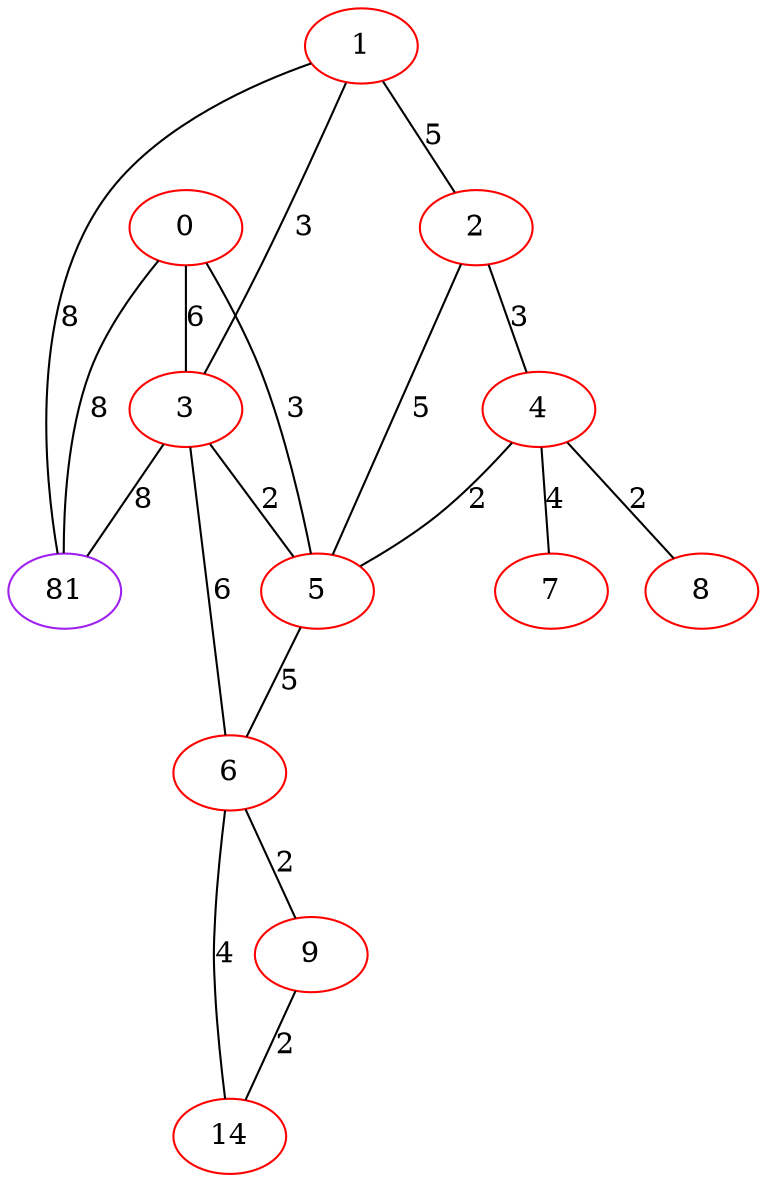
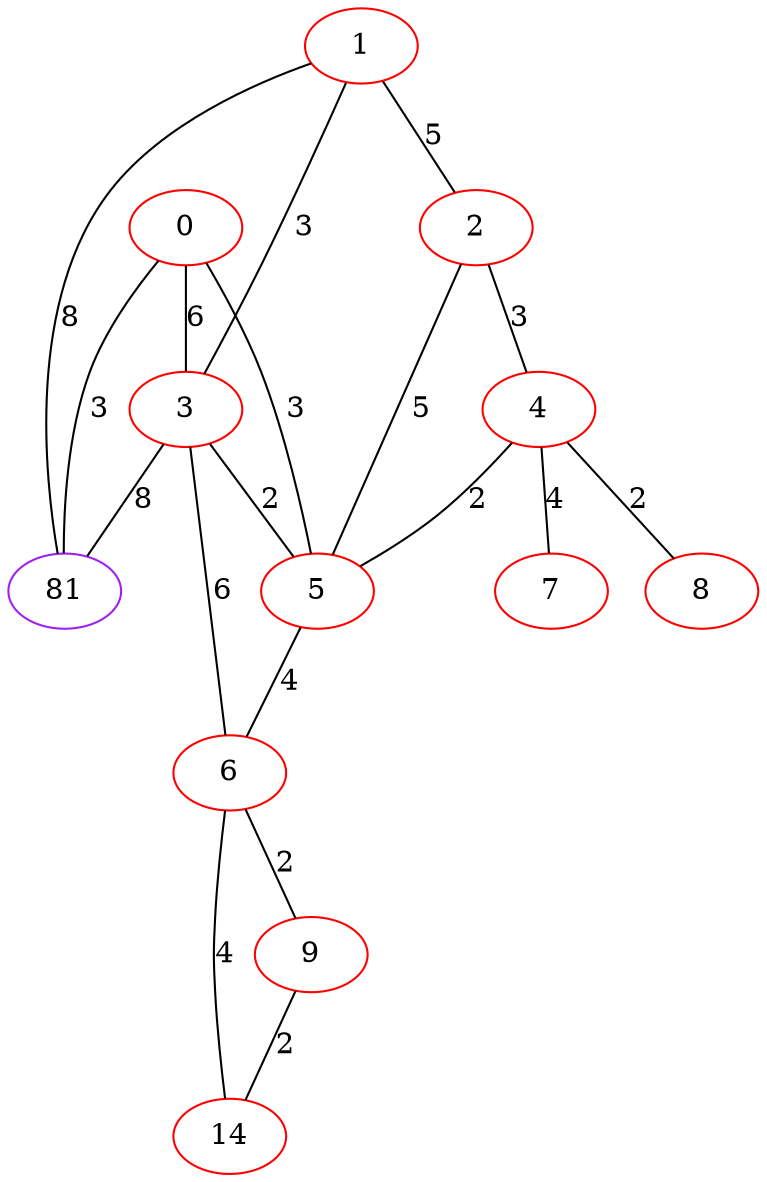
(100, 409) -> (100, 409)
(290, 682) -> (290, 682)
